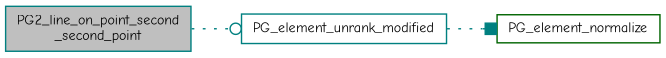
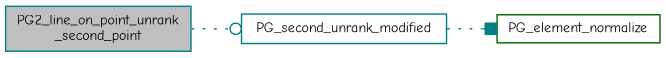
(98, 29) -> (98, 29)
(344, 29) -> (344, 29)
